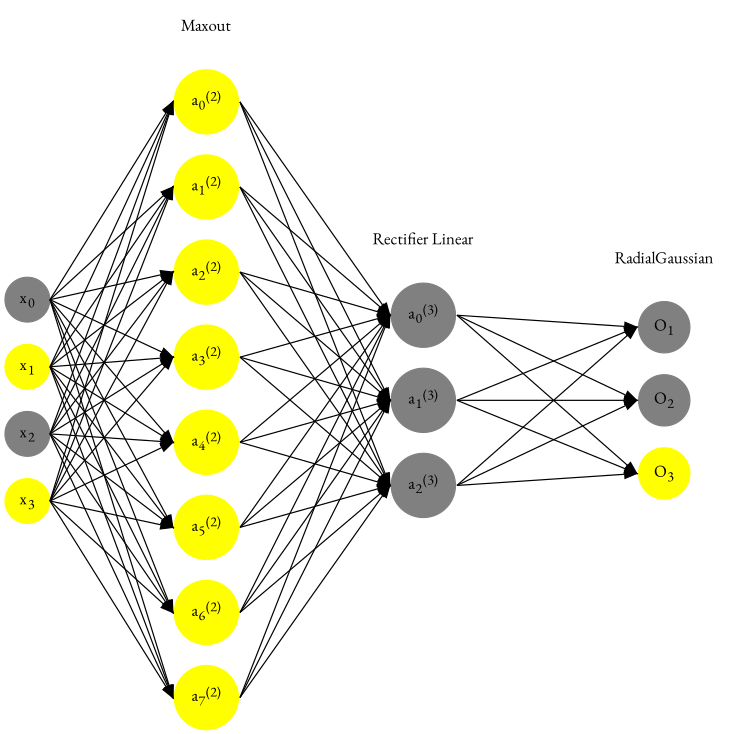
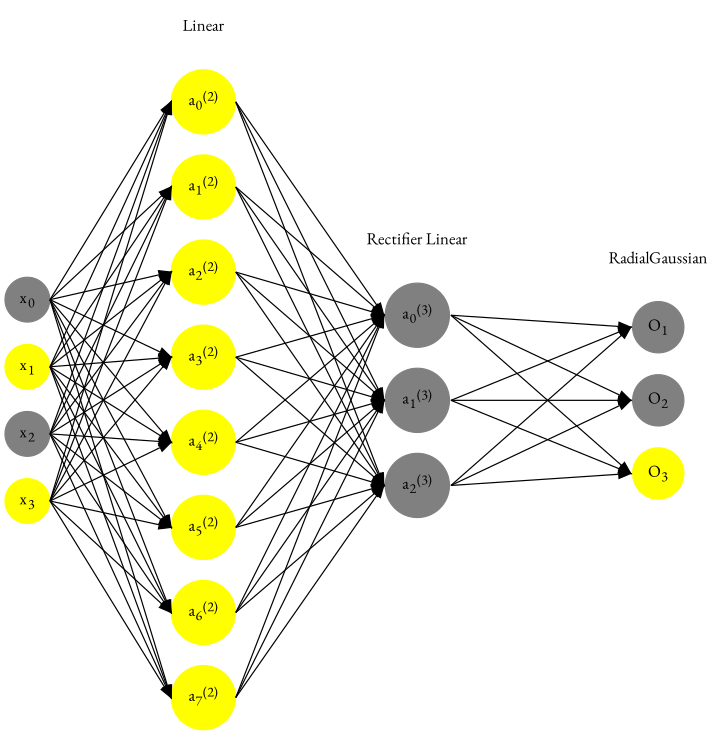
(206, 26) -> (203, 26)
